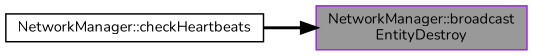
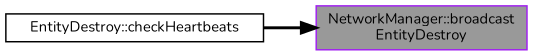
(135, 28) -> (135, 28)
